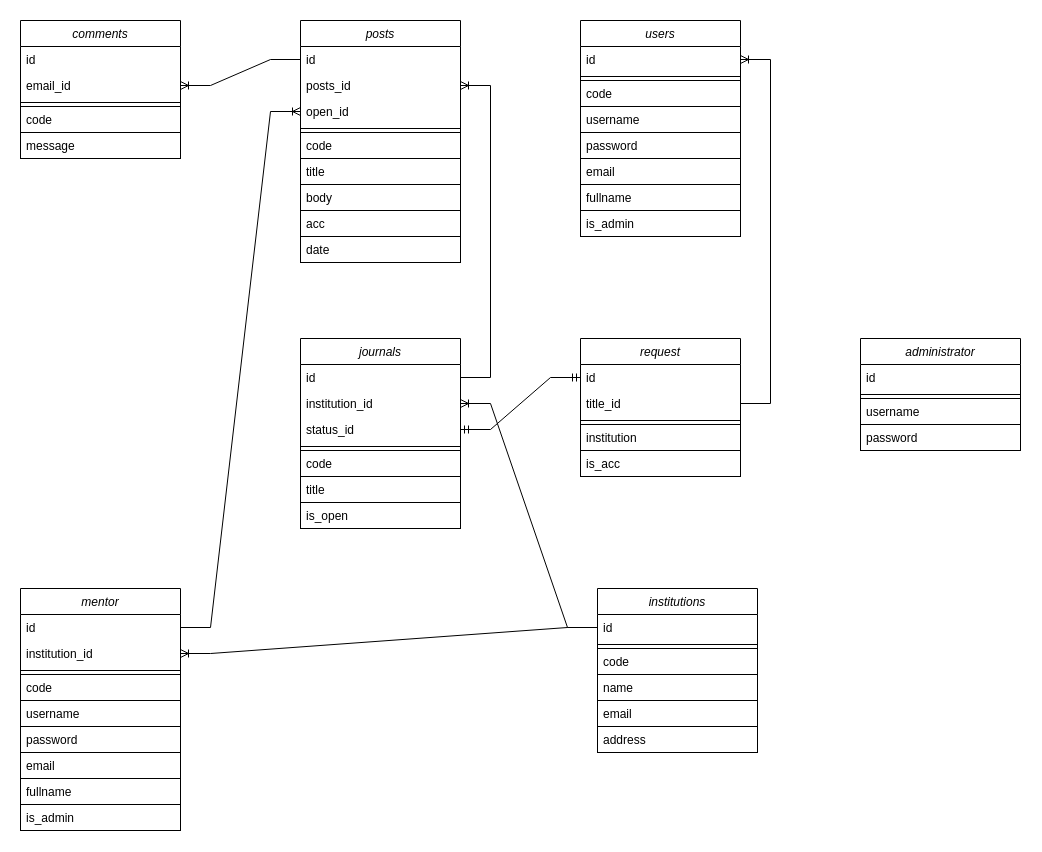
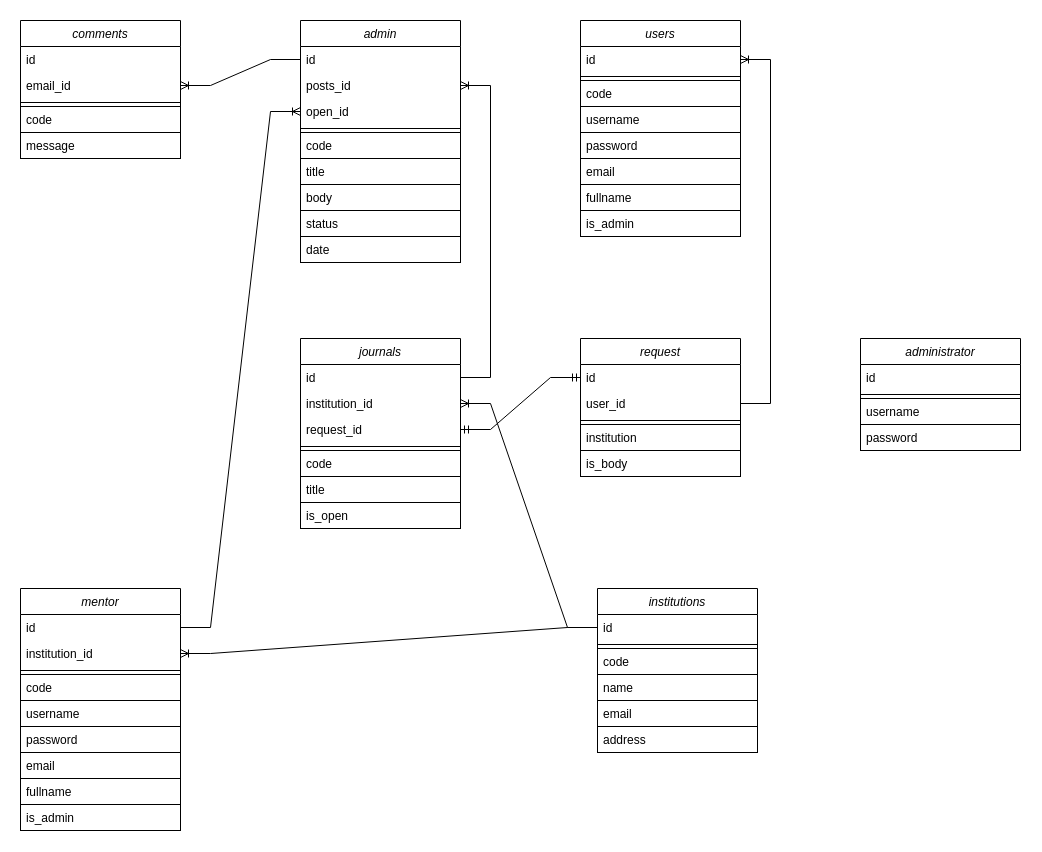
(380, 34) -> (380, 34)
(316, 224) -> (326, 224)
(608, 404) -> (608, 404)
(335, 430) -> (338, 430)
(605, 464) -> (608, 464)
